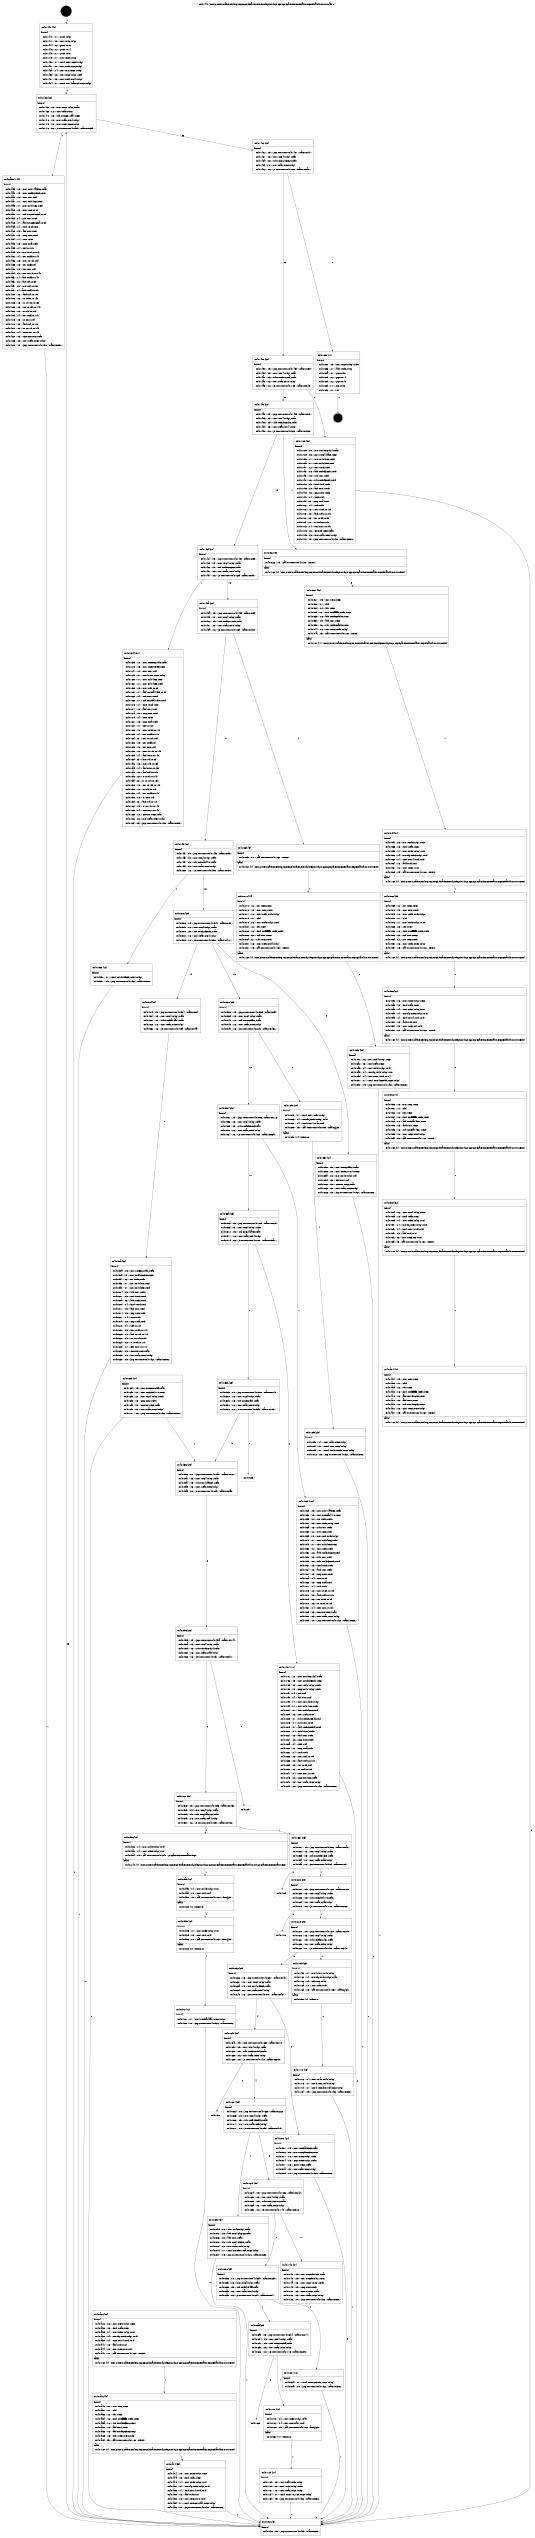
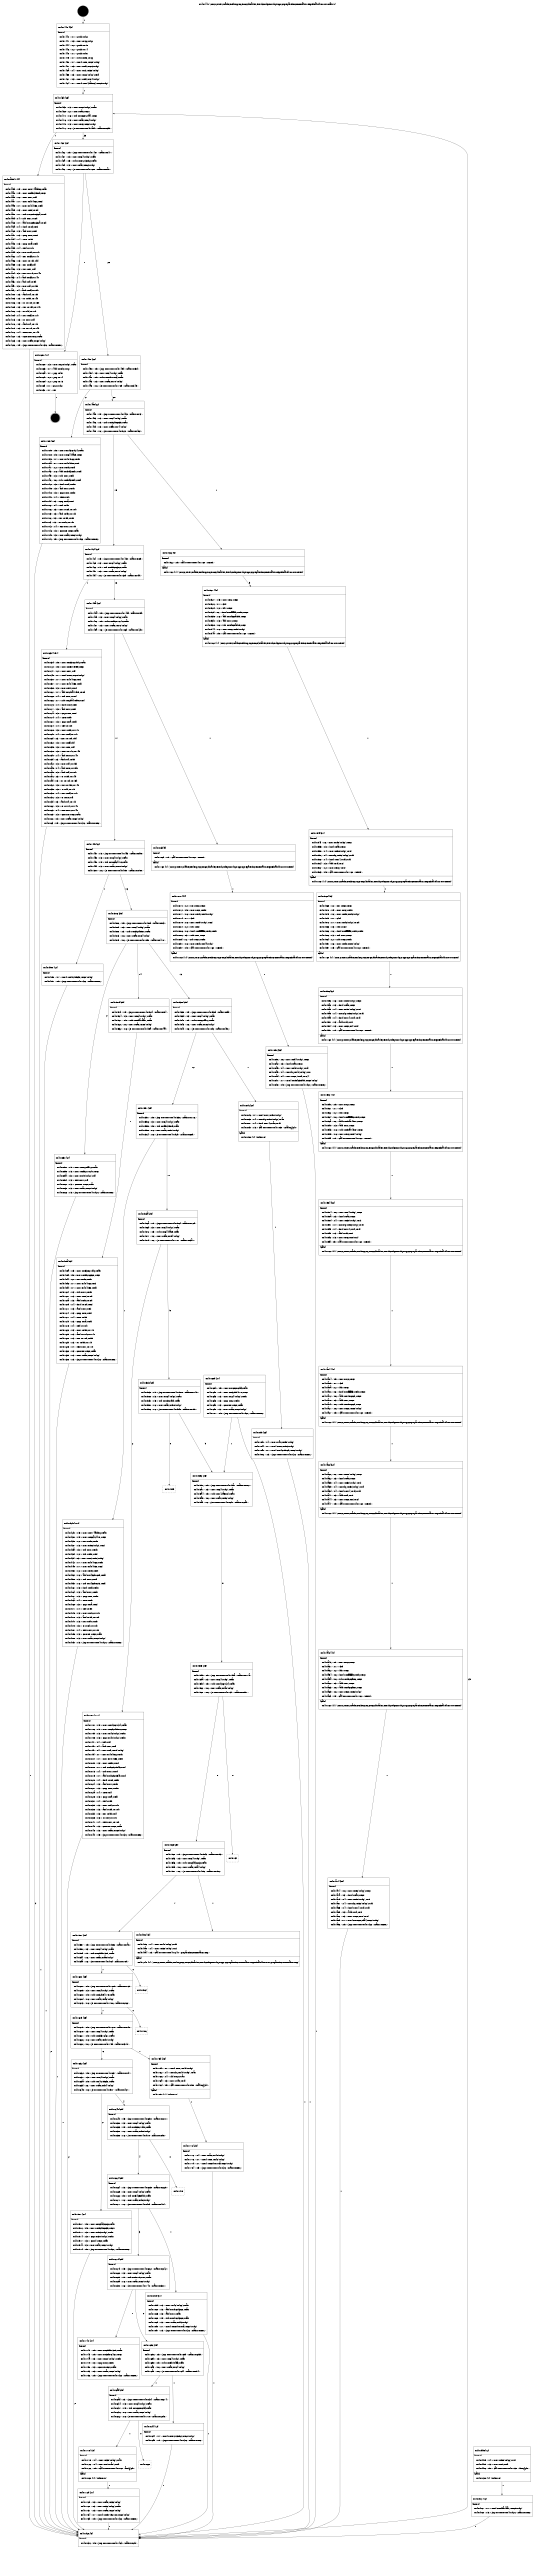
none -> (391, 1443)
(205, 1893) -> none
